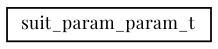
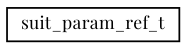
(109, 25) -> (93, 25)
